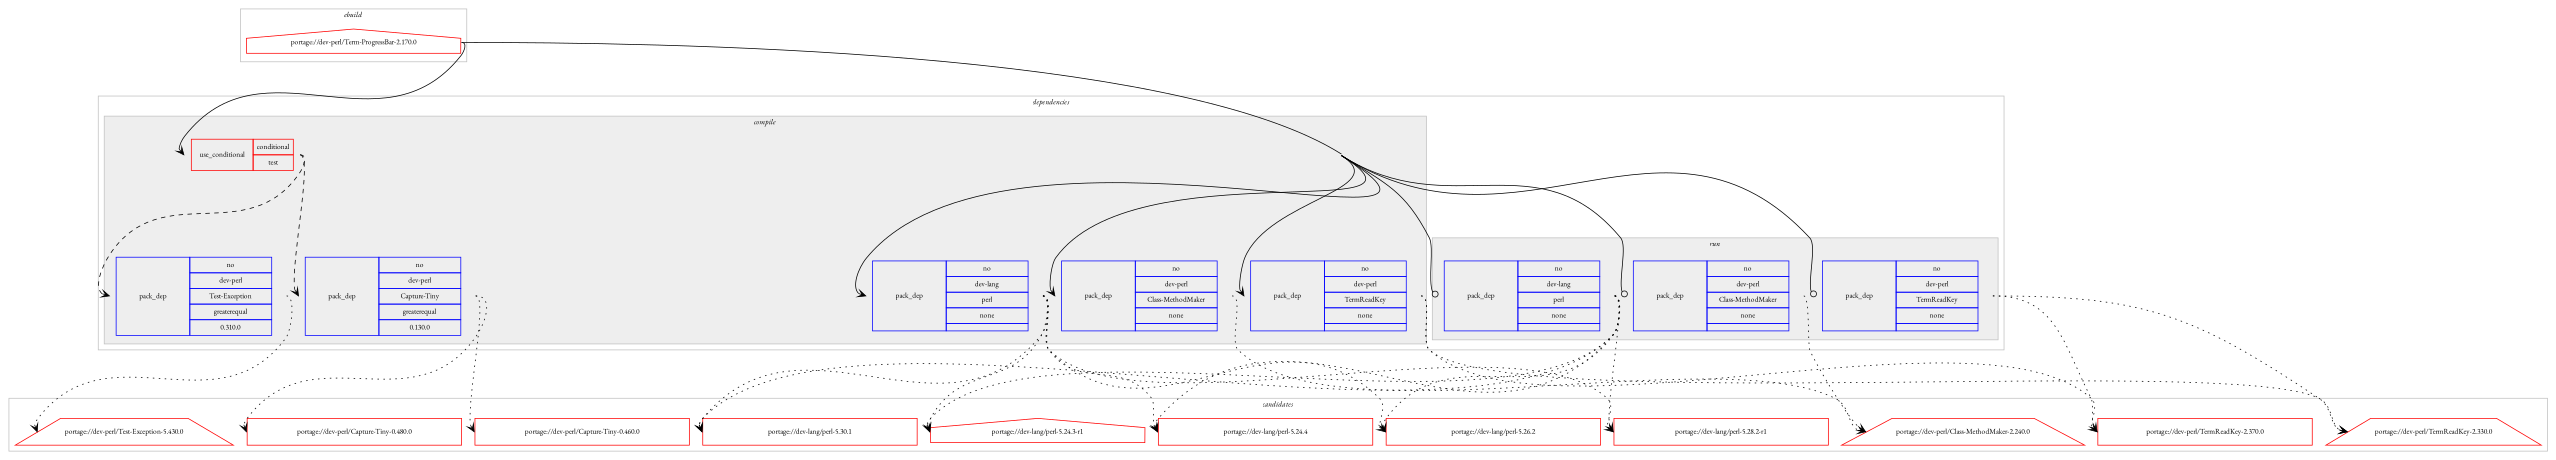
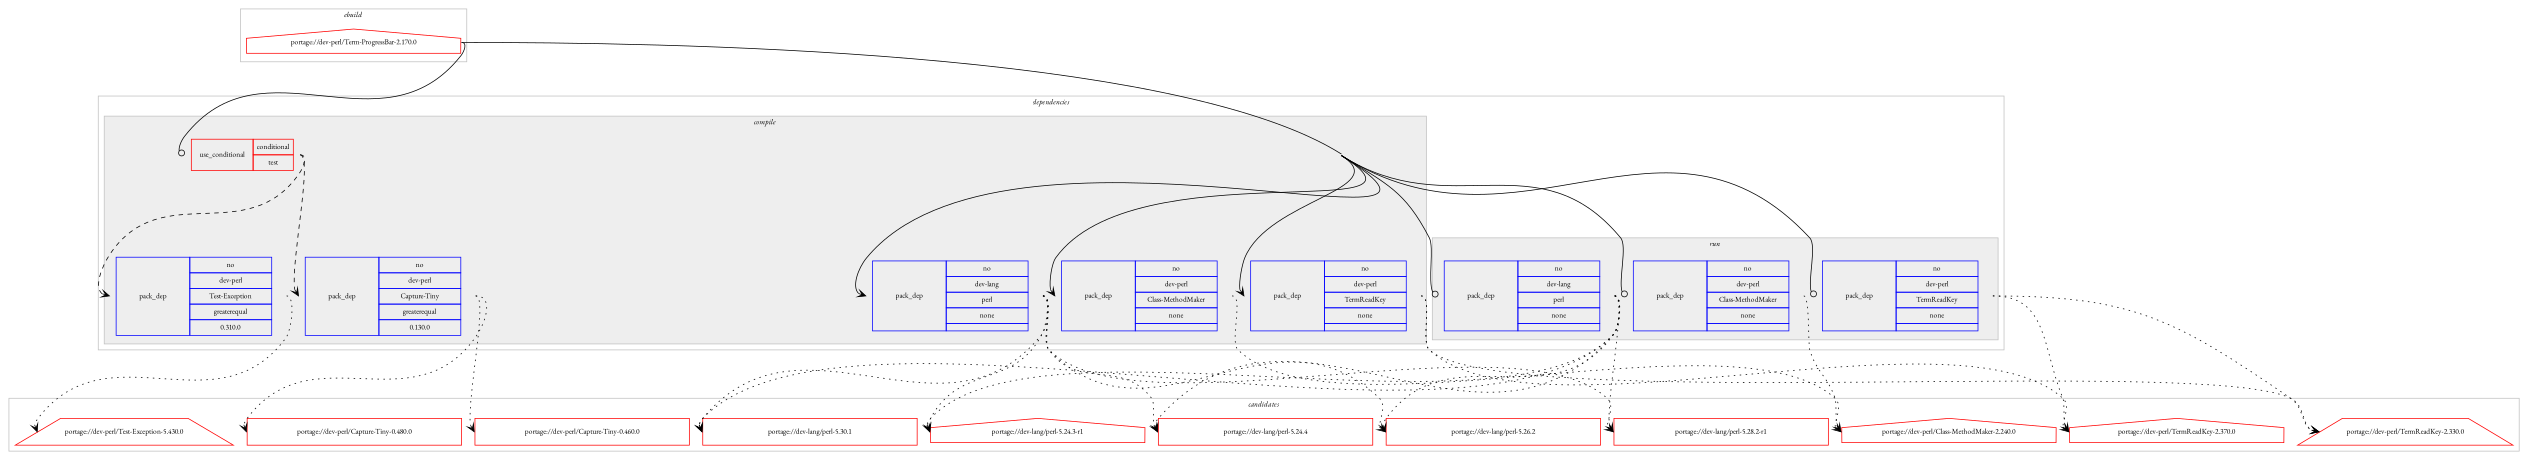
(324, 96) -> (323, 96)
(1963, 432) -> (1949, 432)
(2205, 432) -> (2177, 432)
